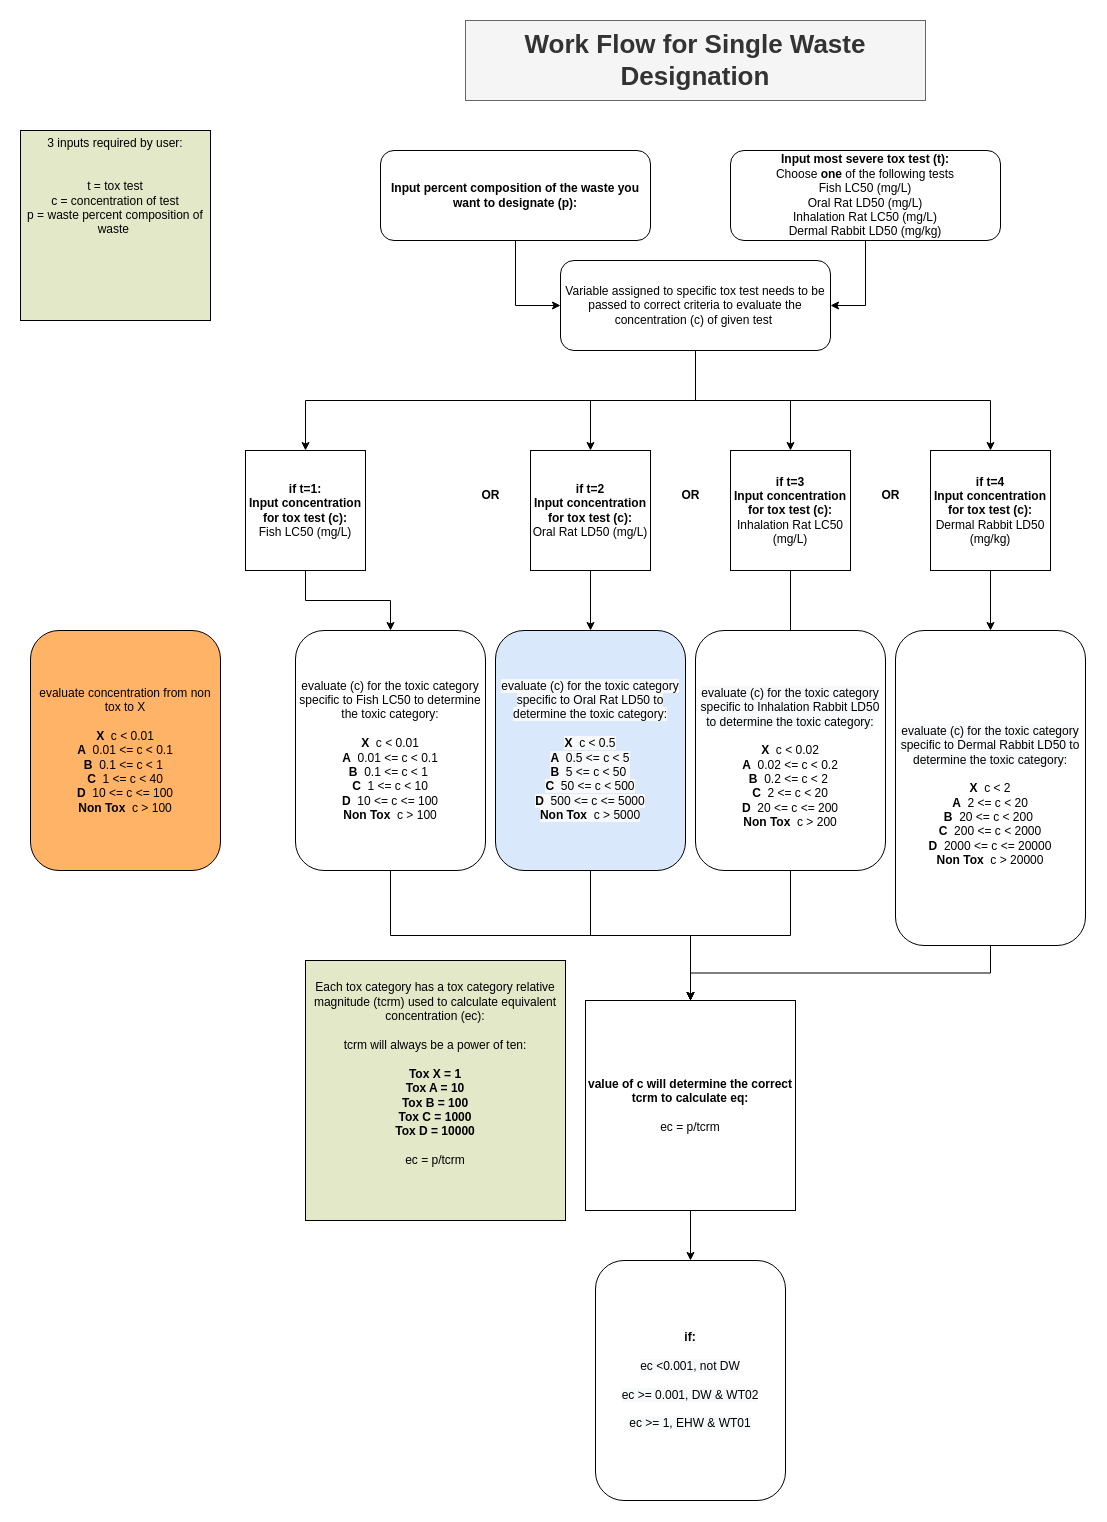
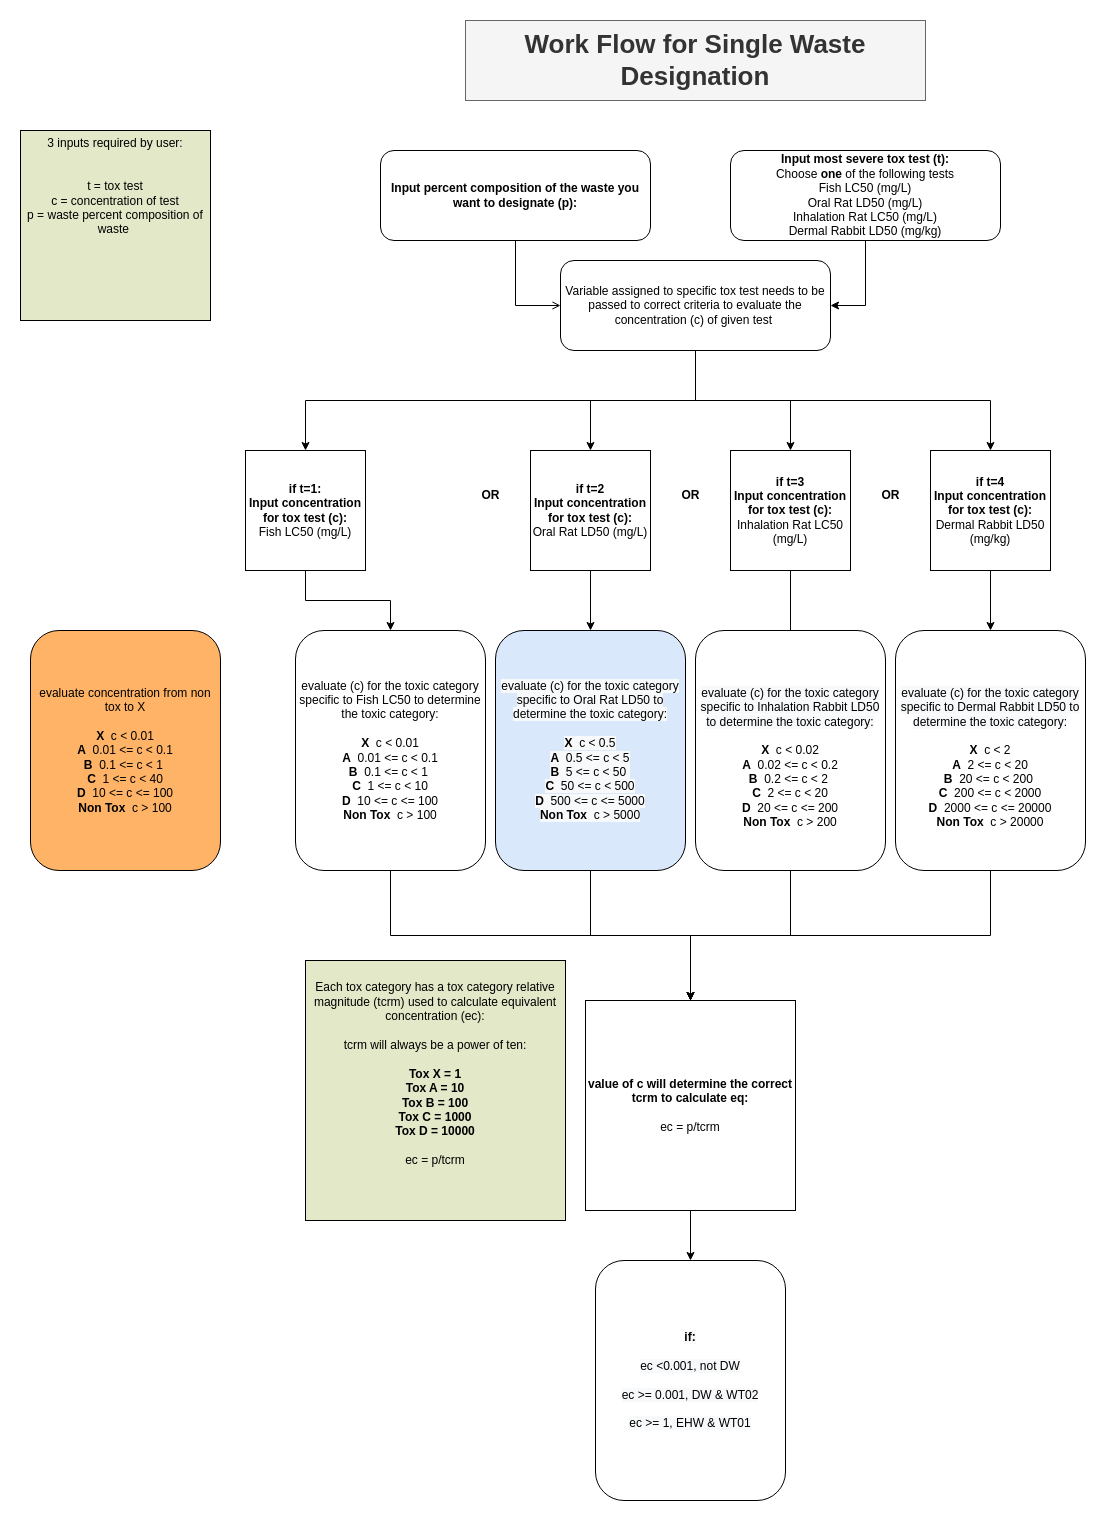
(552, 306) -> (553, 306)
(991, 788) -> (991, 751)
